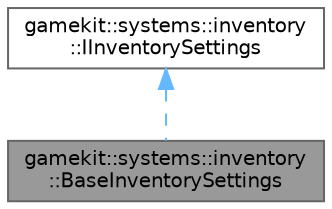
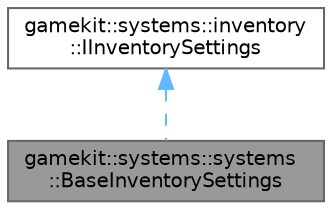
(166, 171) -> (166, 171)
